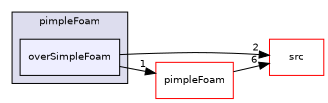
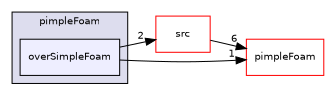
(246, 69) -> (223, 43)
